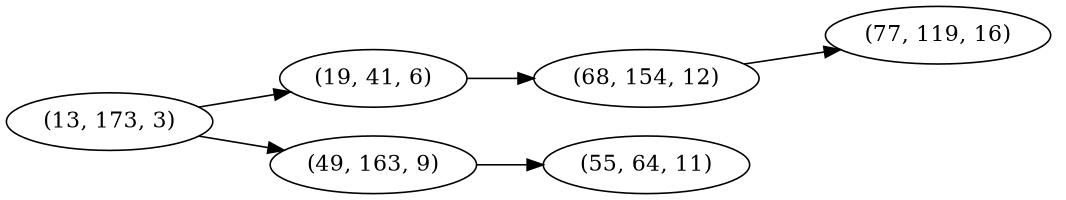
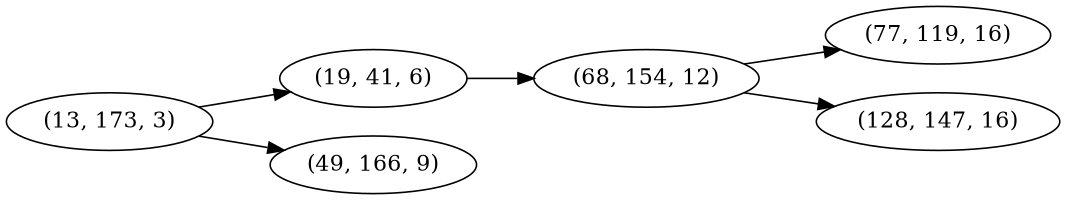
none -> (938, 122)
(373, 165) -> (373, 165)
(646, 165) -> none
